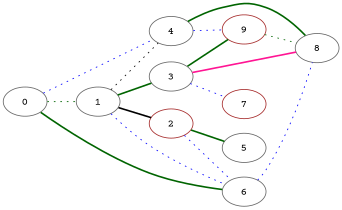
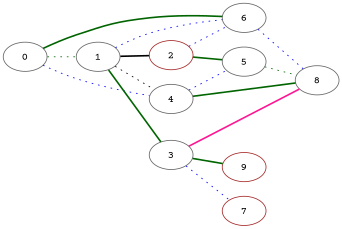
(208, 30) -> (208, 80)
(281, 39) -> (281, 71)
